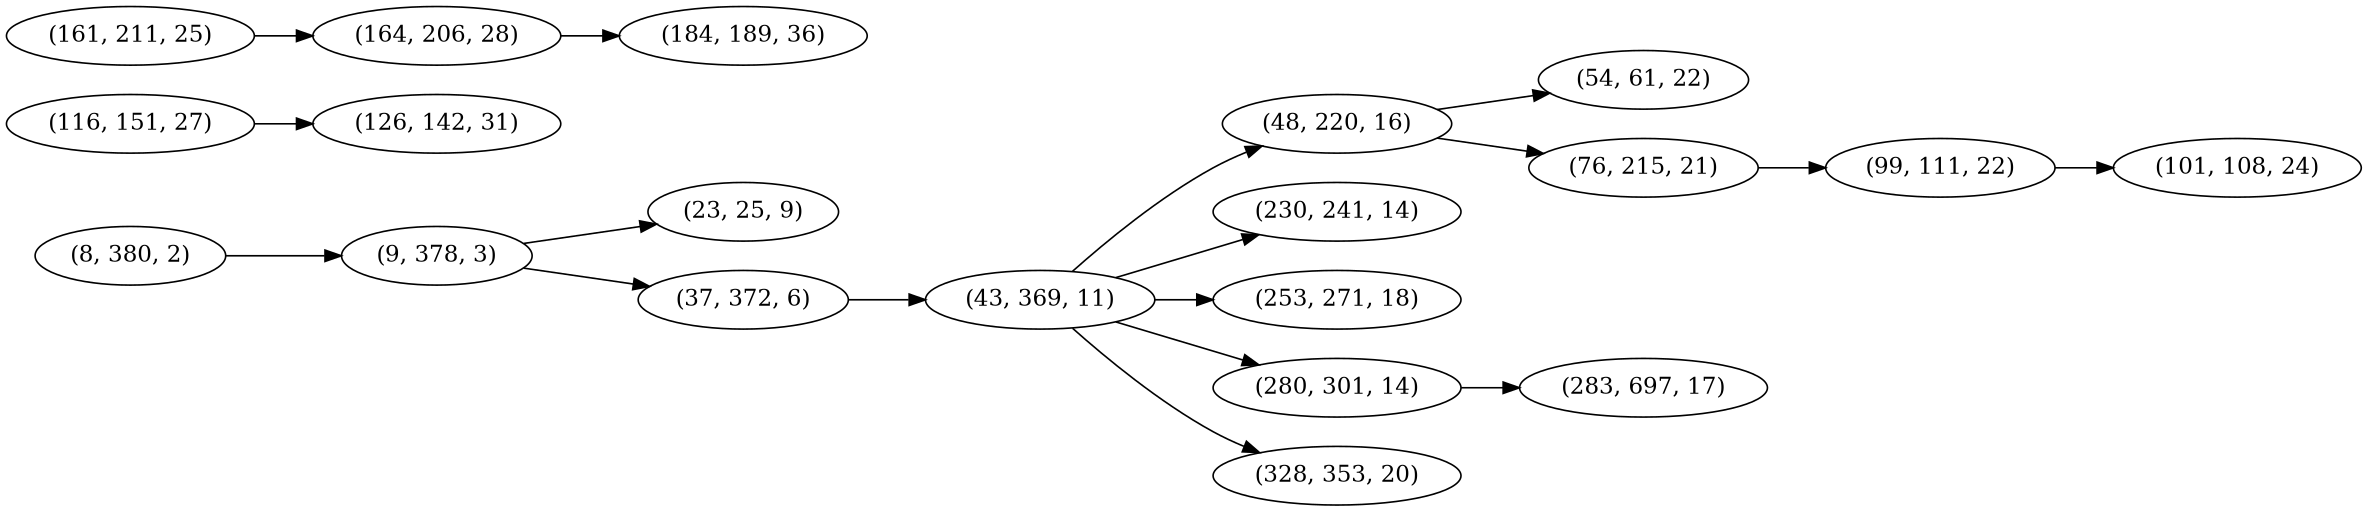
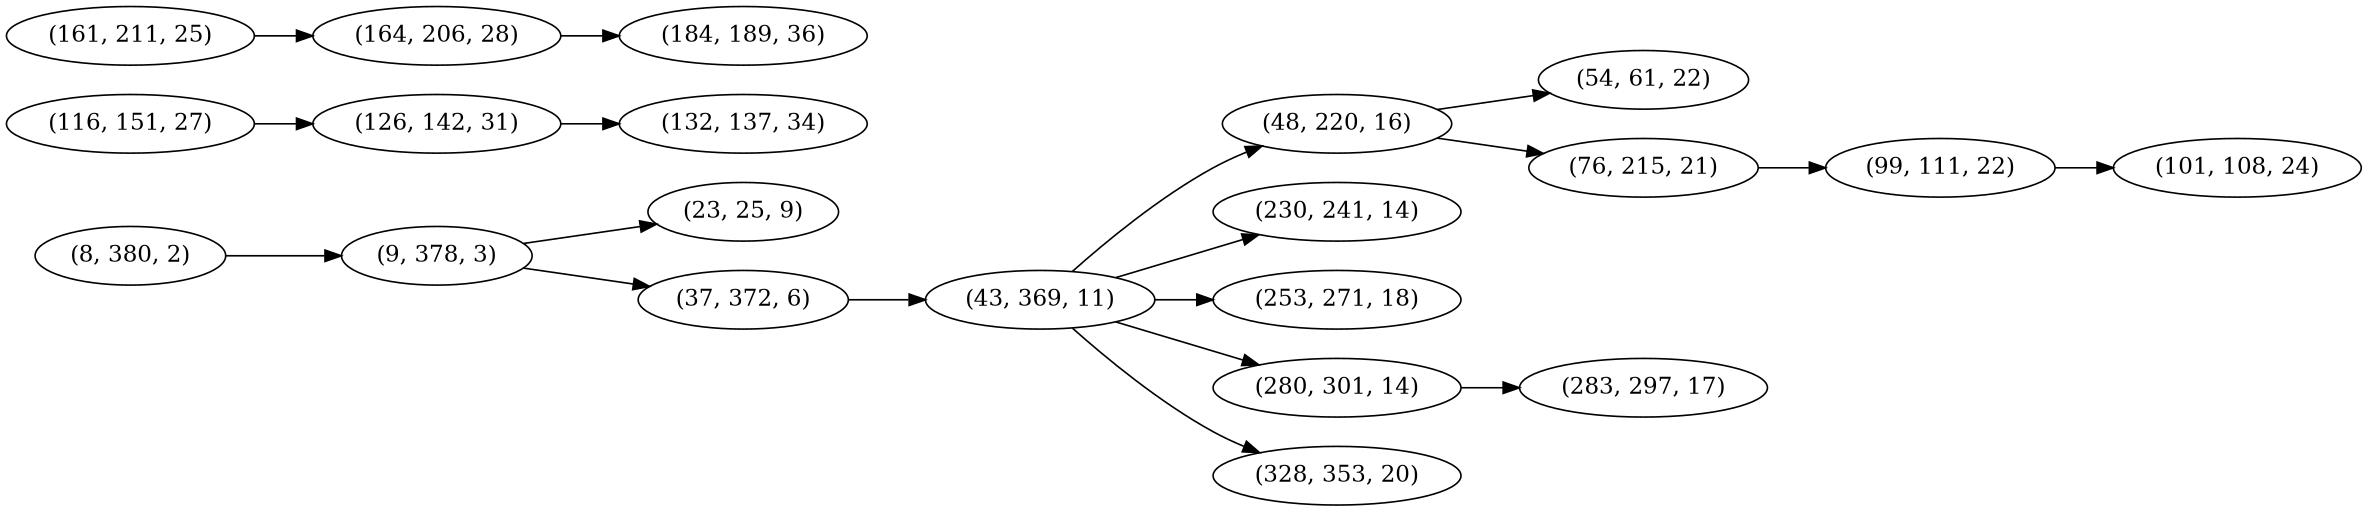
none -> (743, 124)
(1644, 388) -> (1644, 388)
